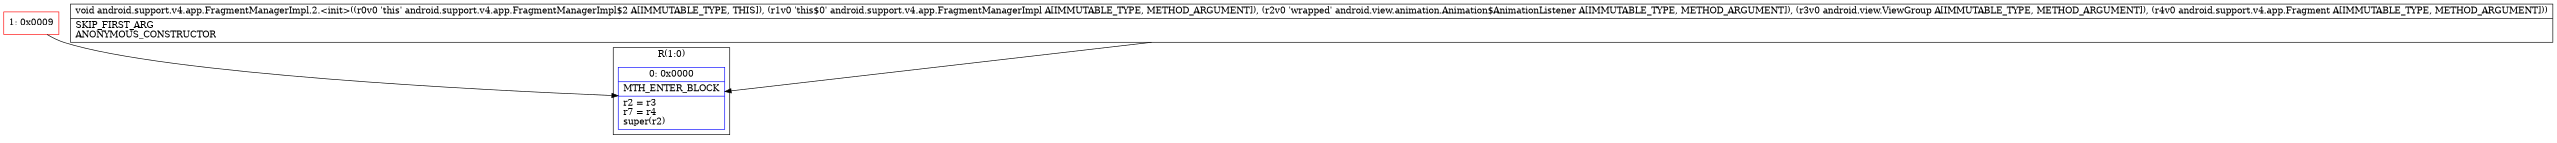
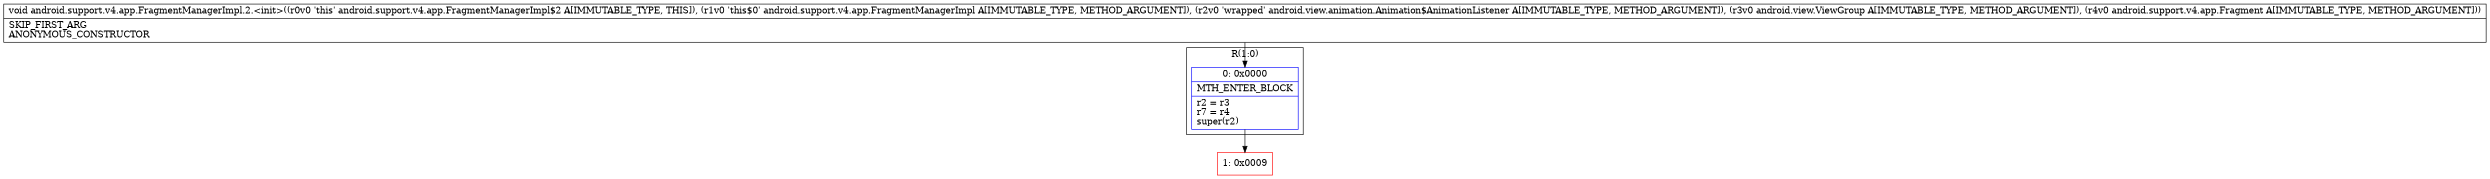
(327, 79) -> (1245, 139)
